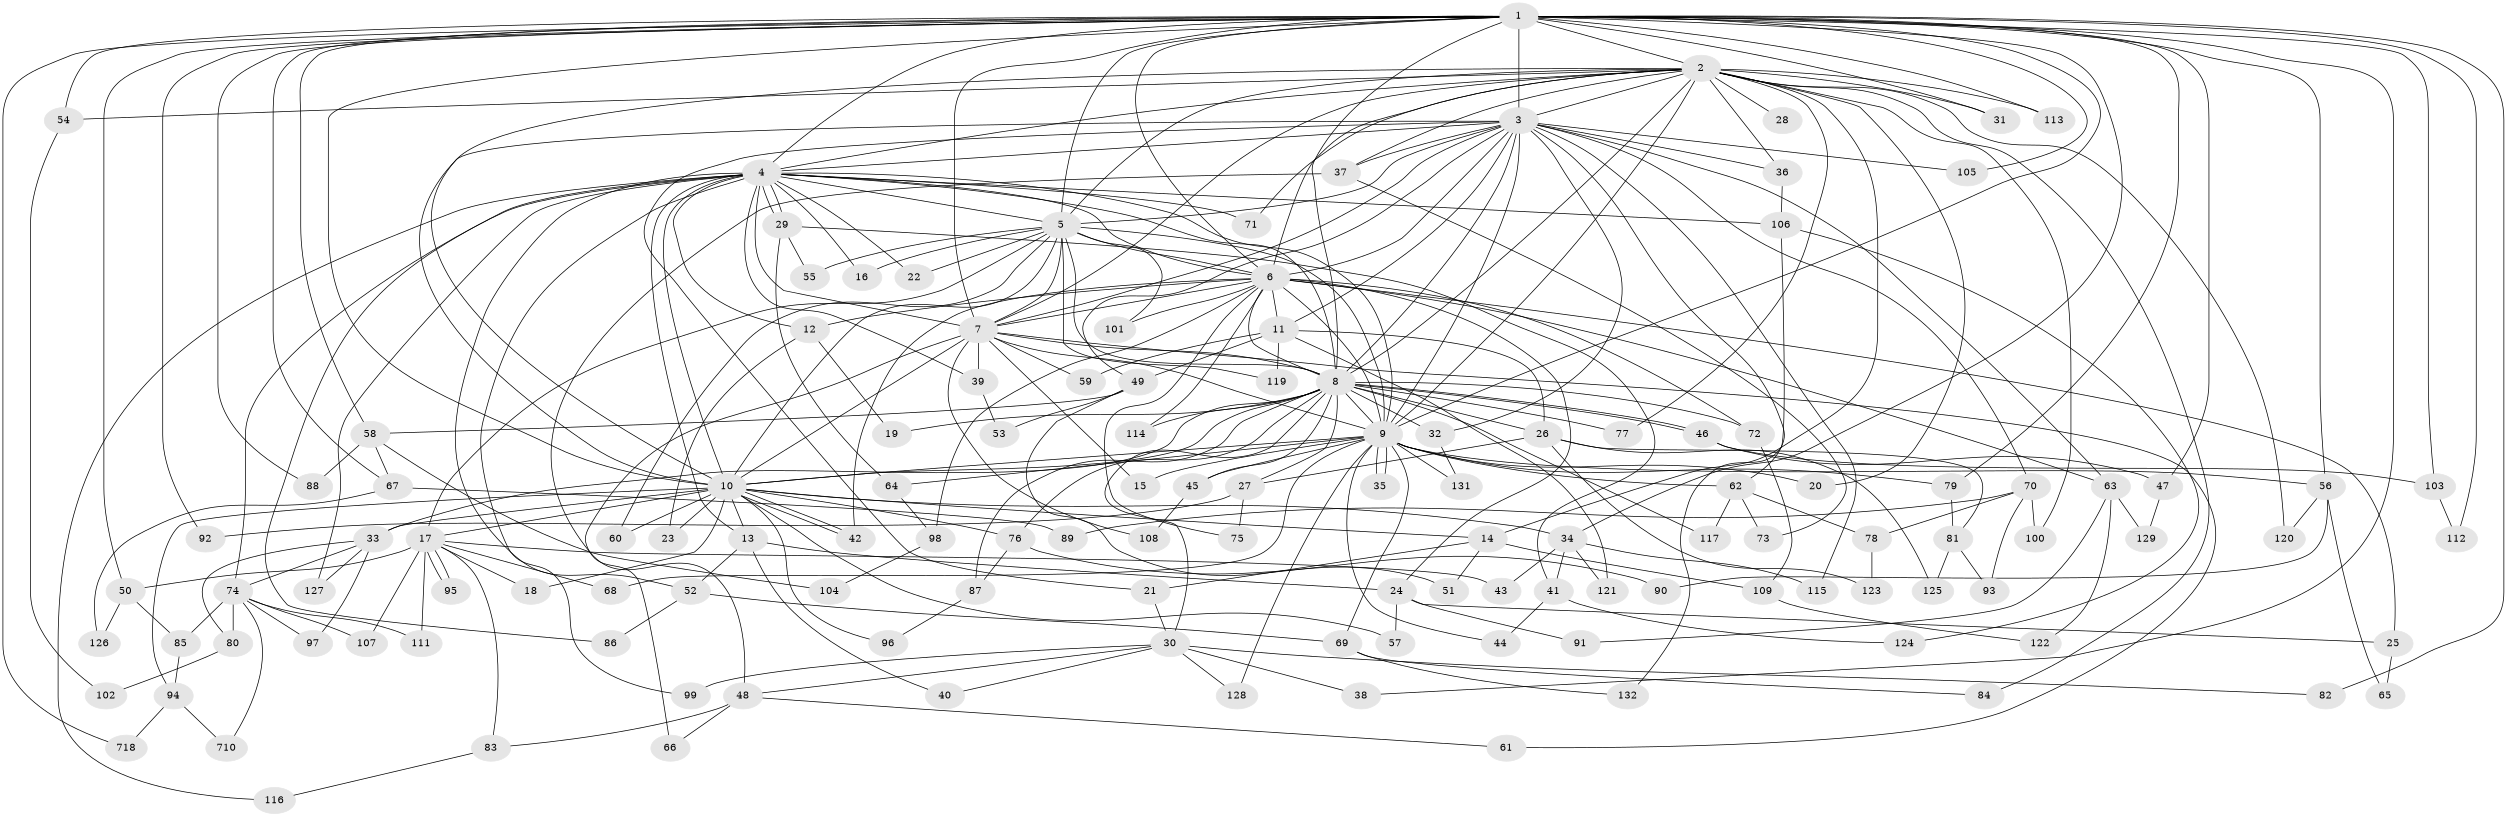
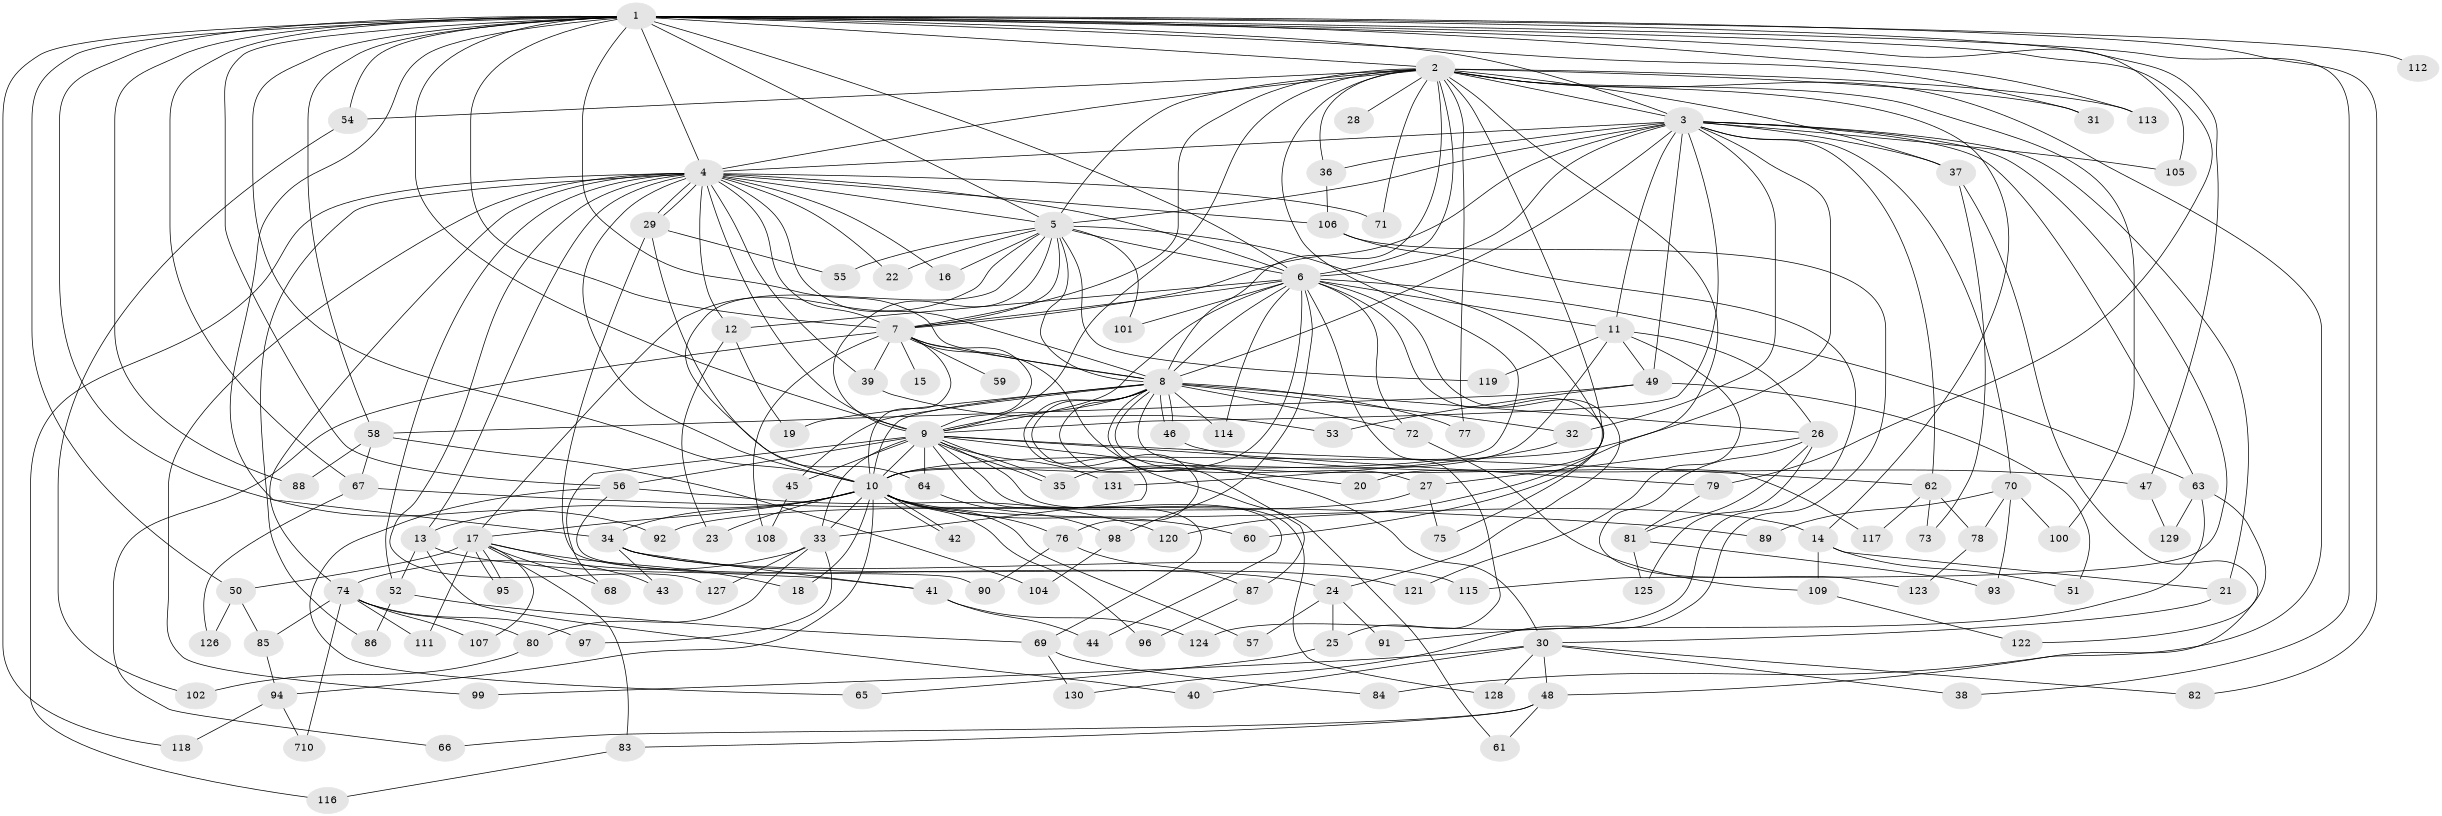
(966, 311) -> (1257, 442)
(1192, 347) -> (1510, 449)
(1269, 453) -> (848, 472)
(2435, 487) -> none
(1628, 696) -> (1074, 696)
(126, 748) -> (182, 748)
